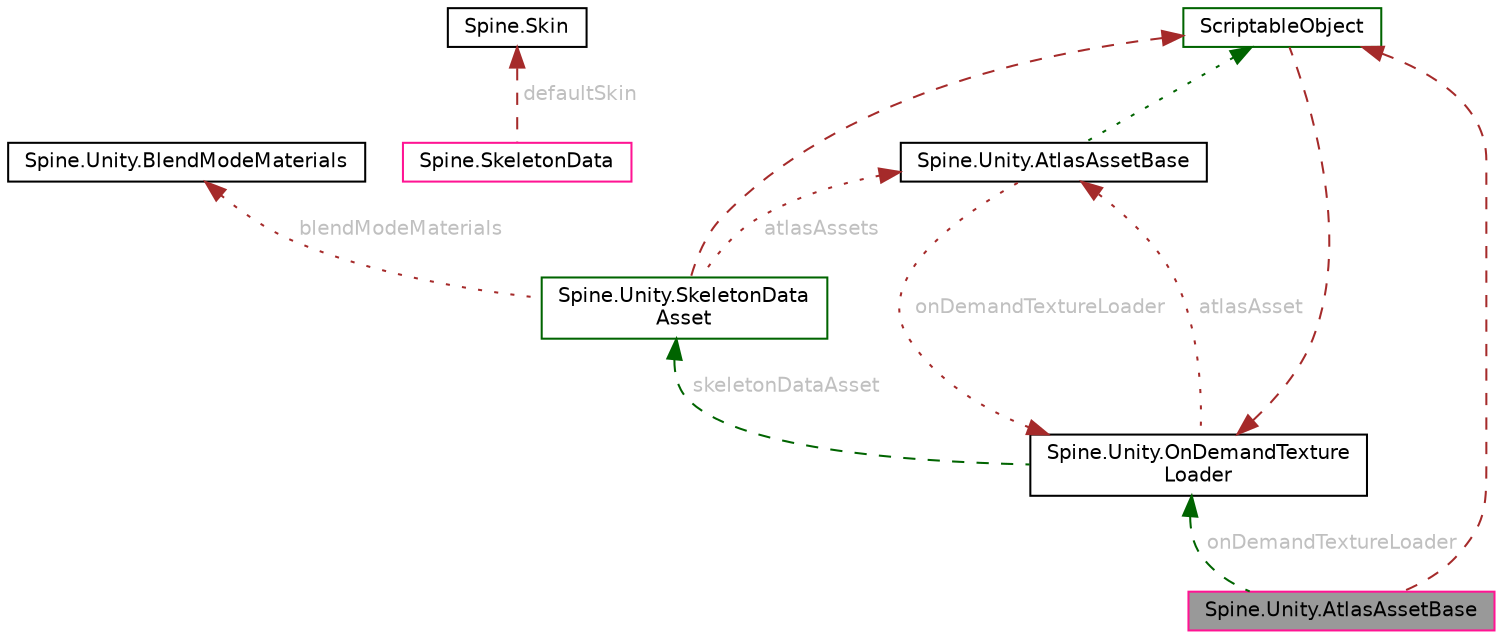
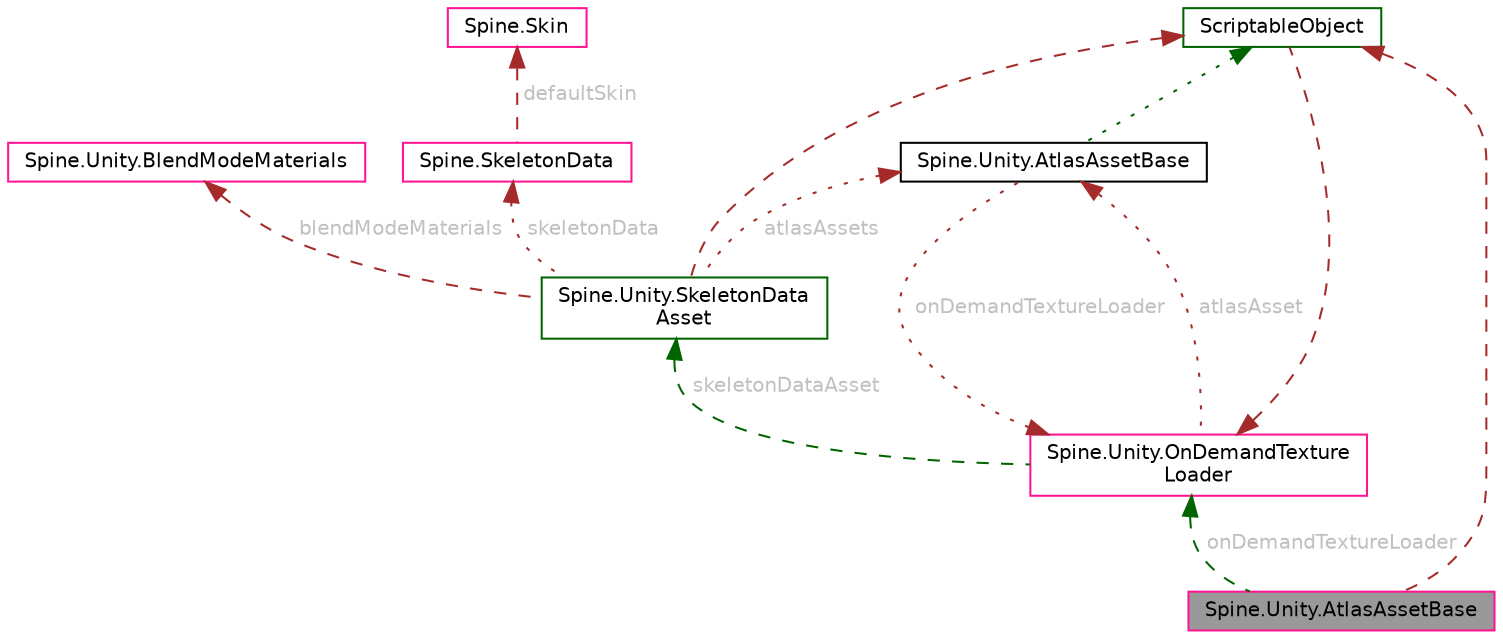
(517, 28) -> (517, 28)
(187, 162) -> (187, 162)
none -> (527, 248)
(374, 268) -> (374, 268)
(1199, 465) -> (1199, 465)
